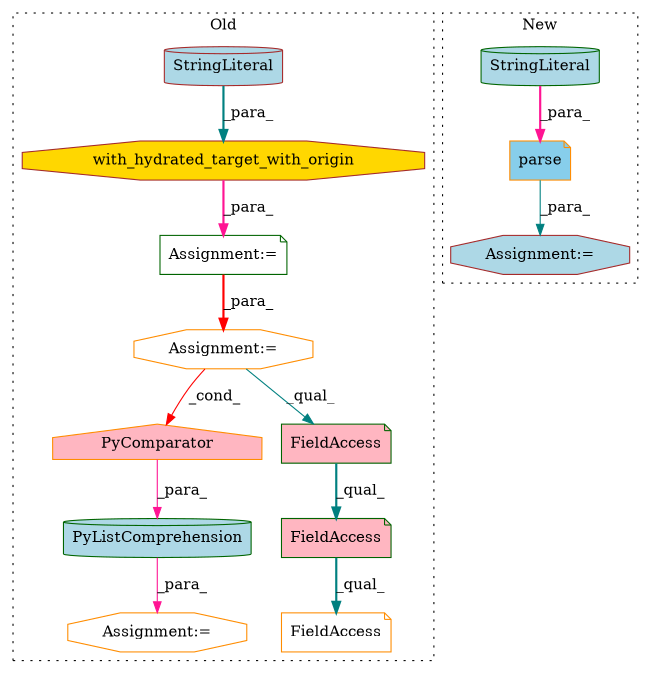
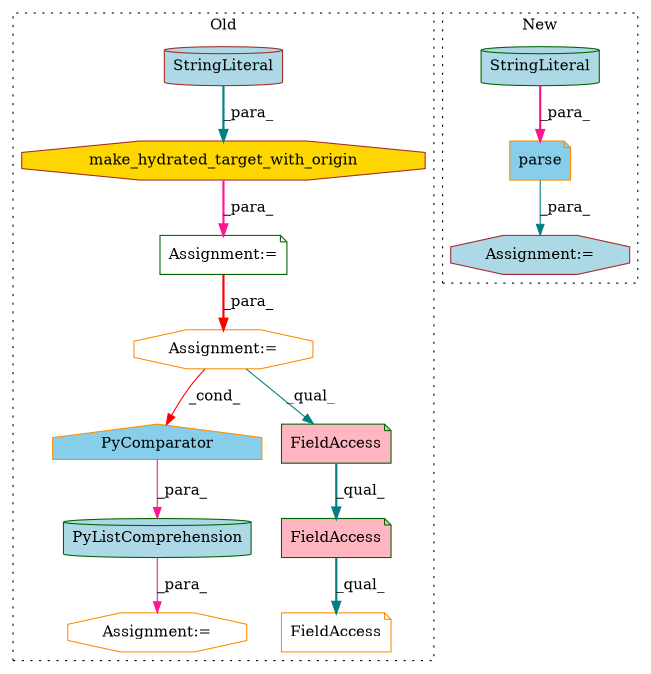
(223, 161) -> (223, 161)
(157, 444) -> (157, 444)
